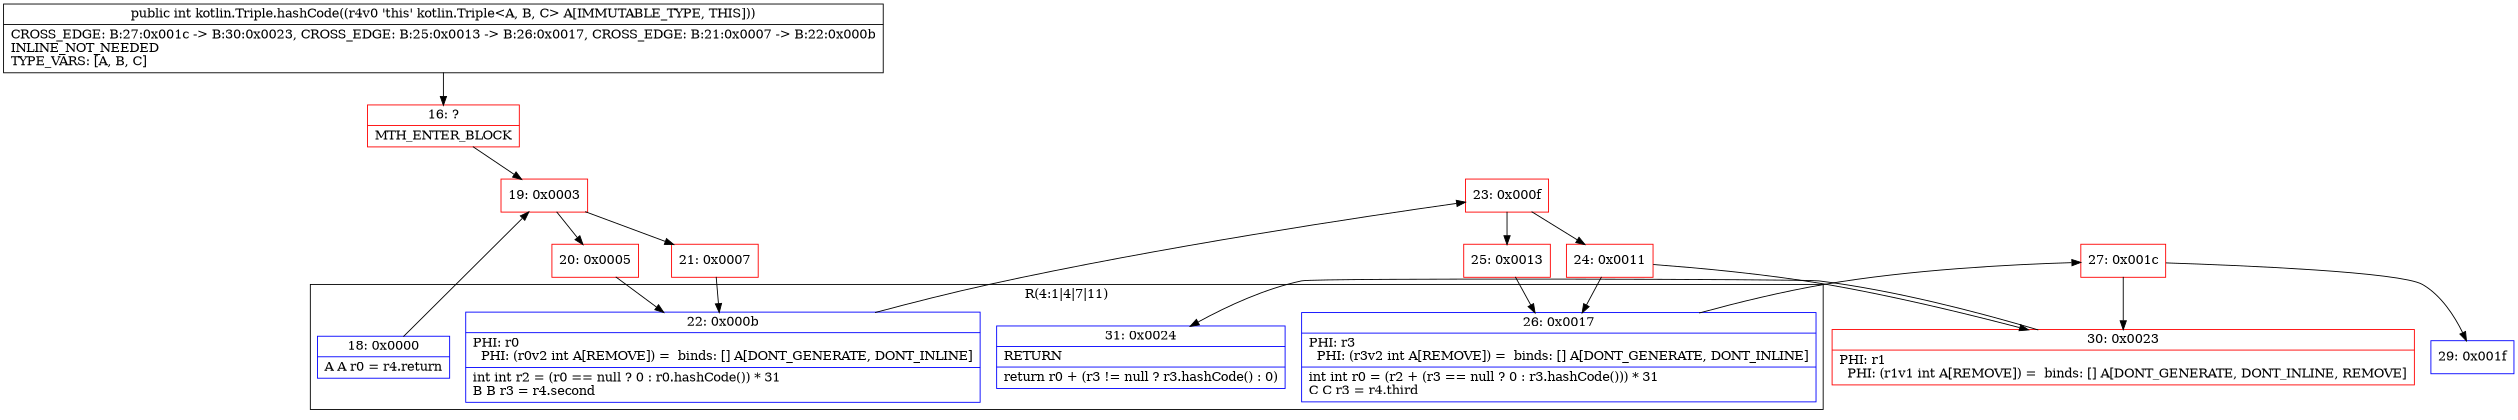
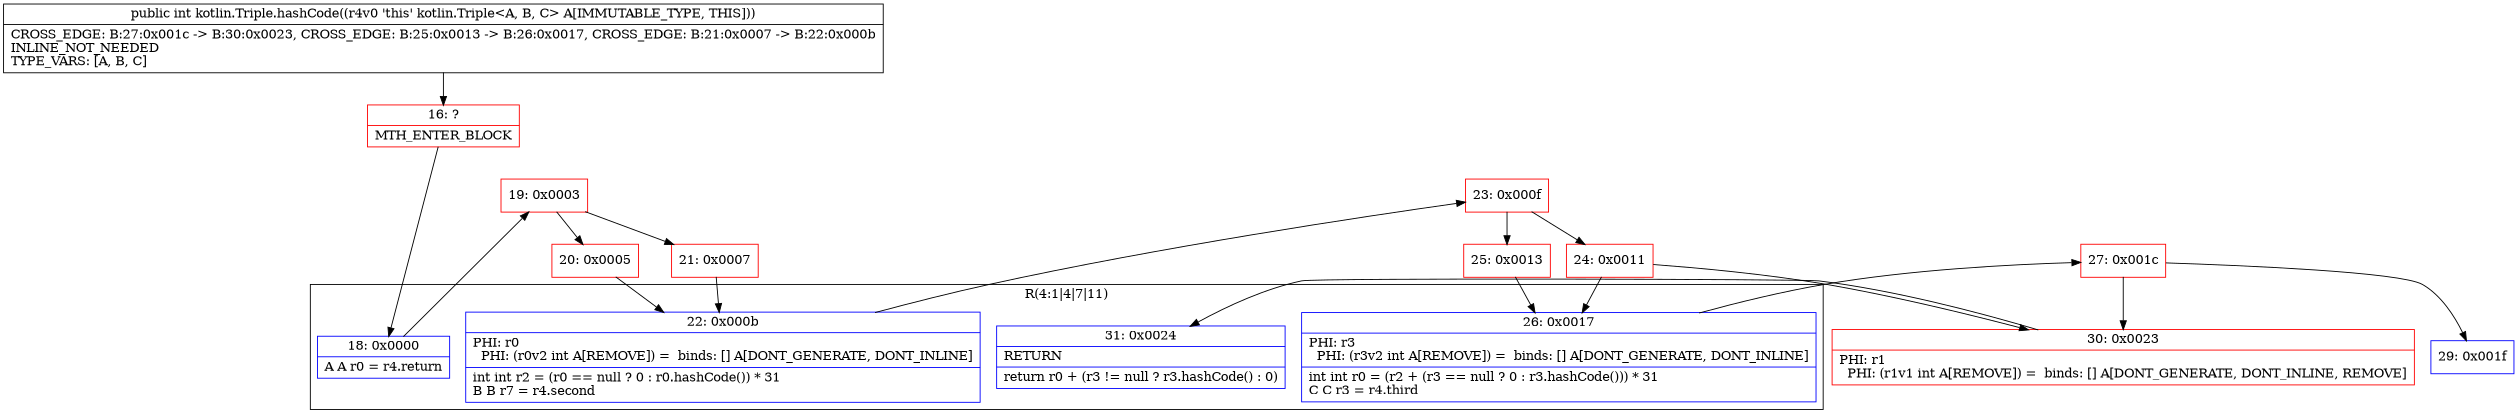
(494, 161) -> (415, 237)
(534, 391) -> (534, 391)
